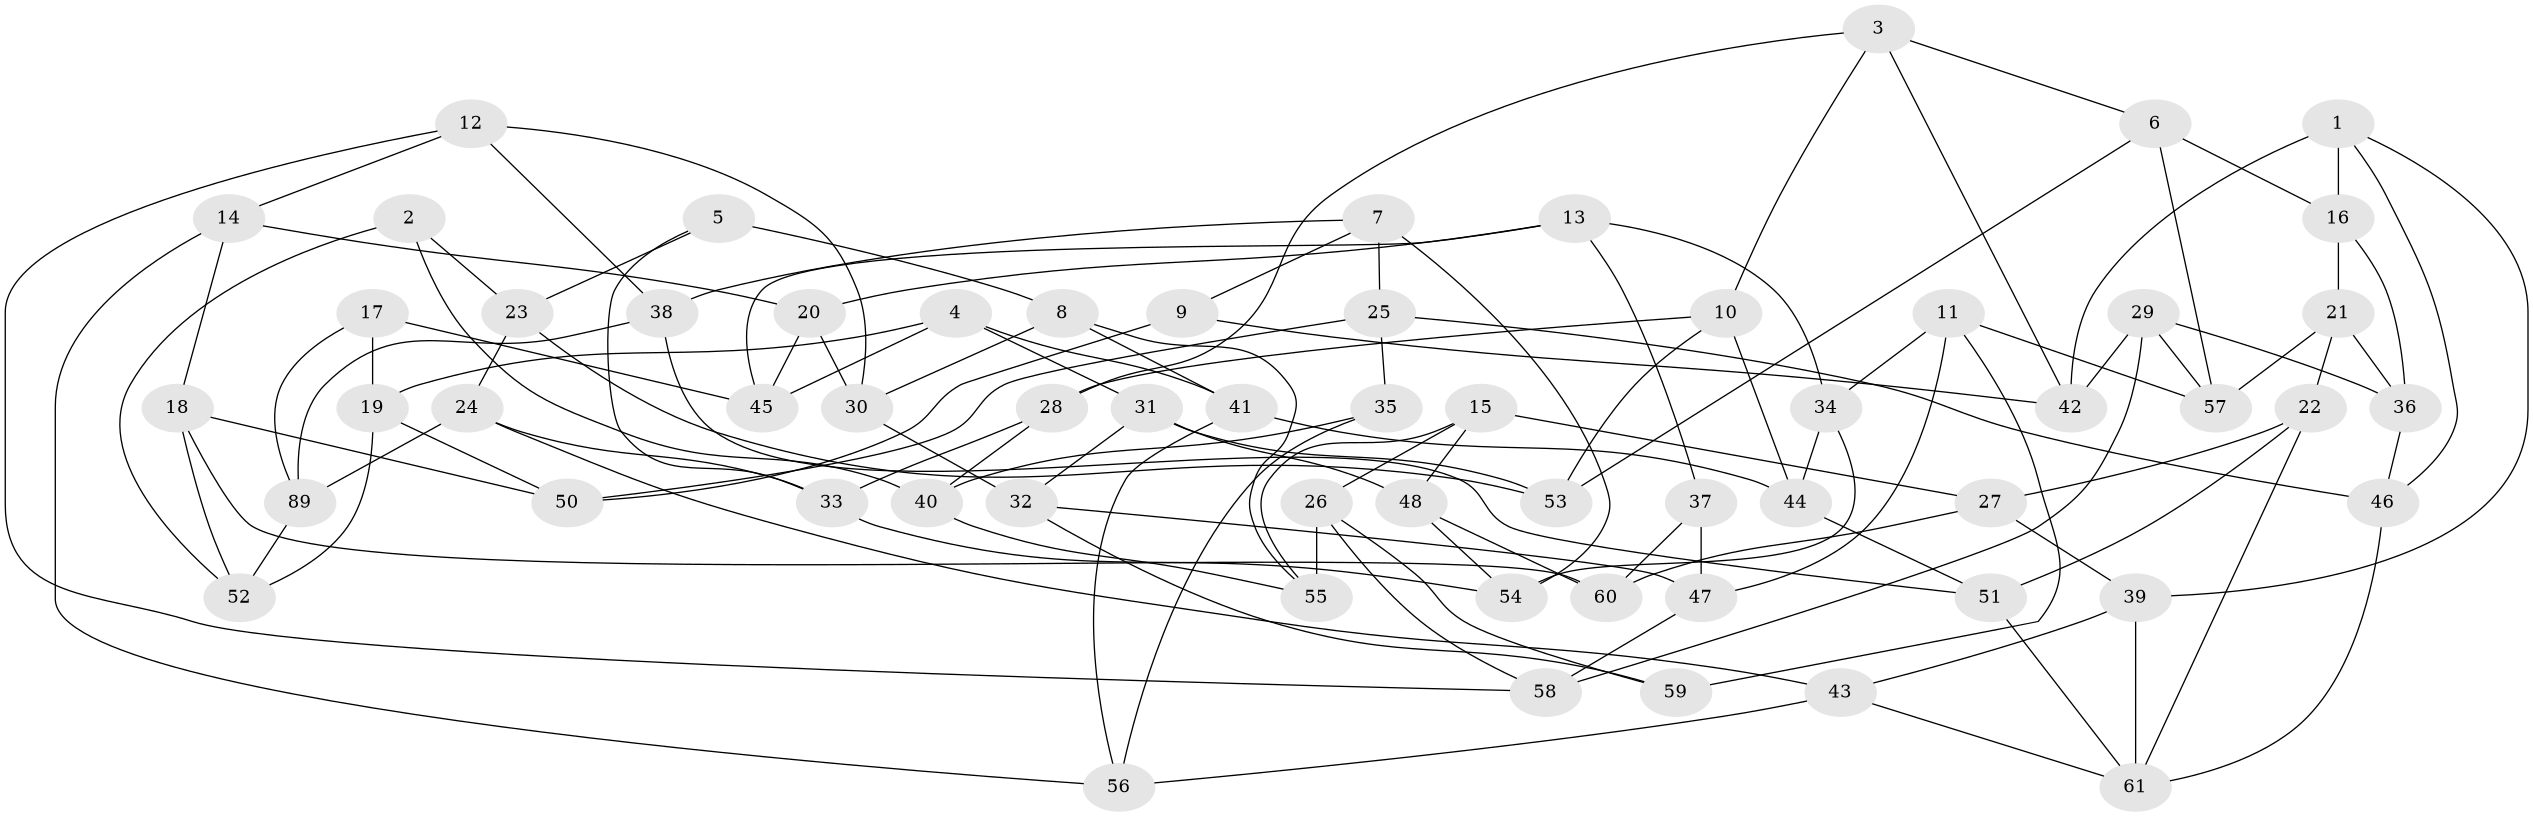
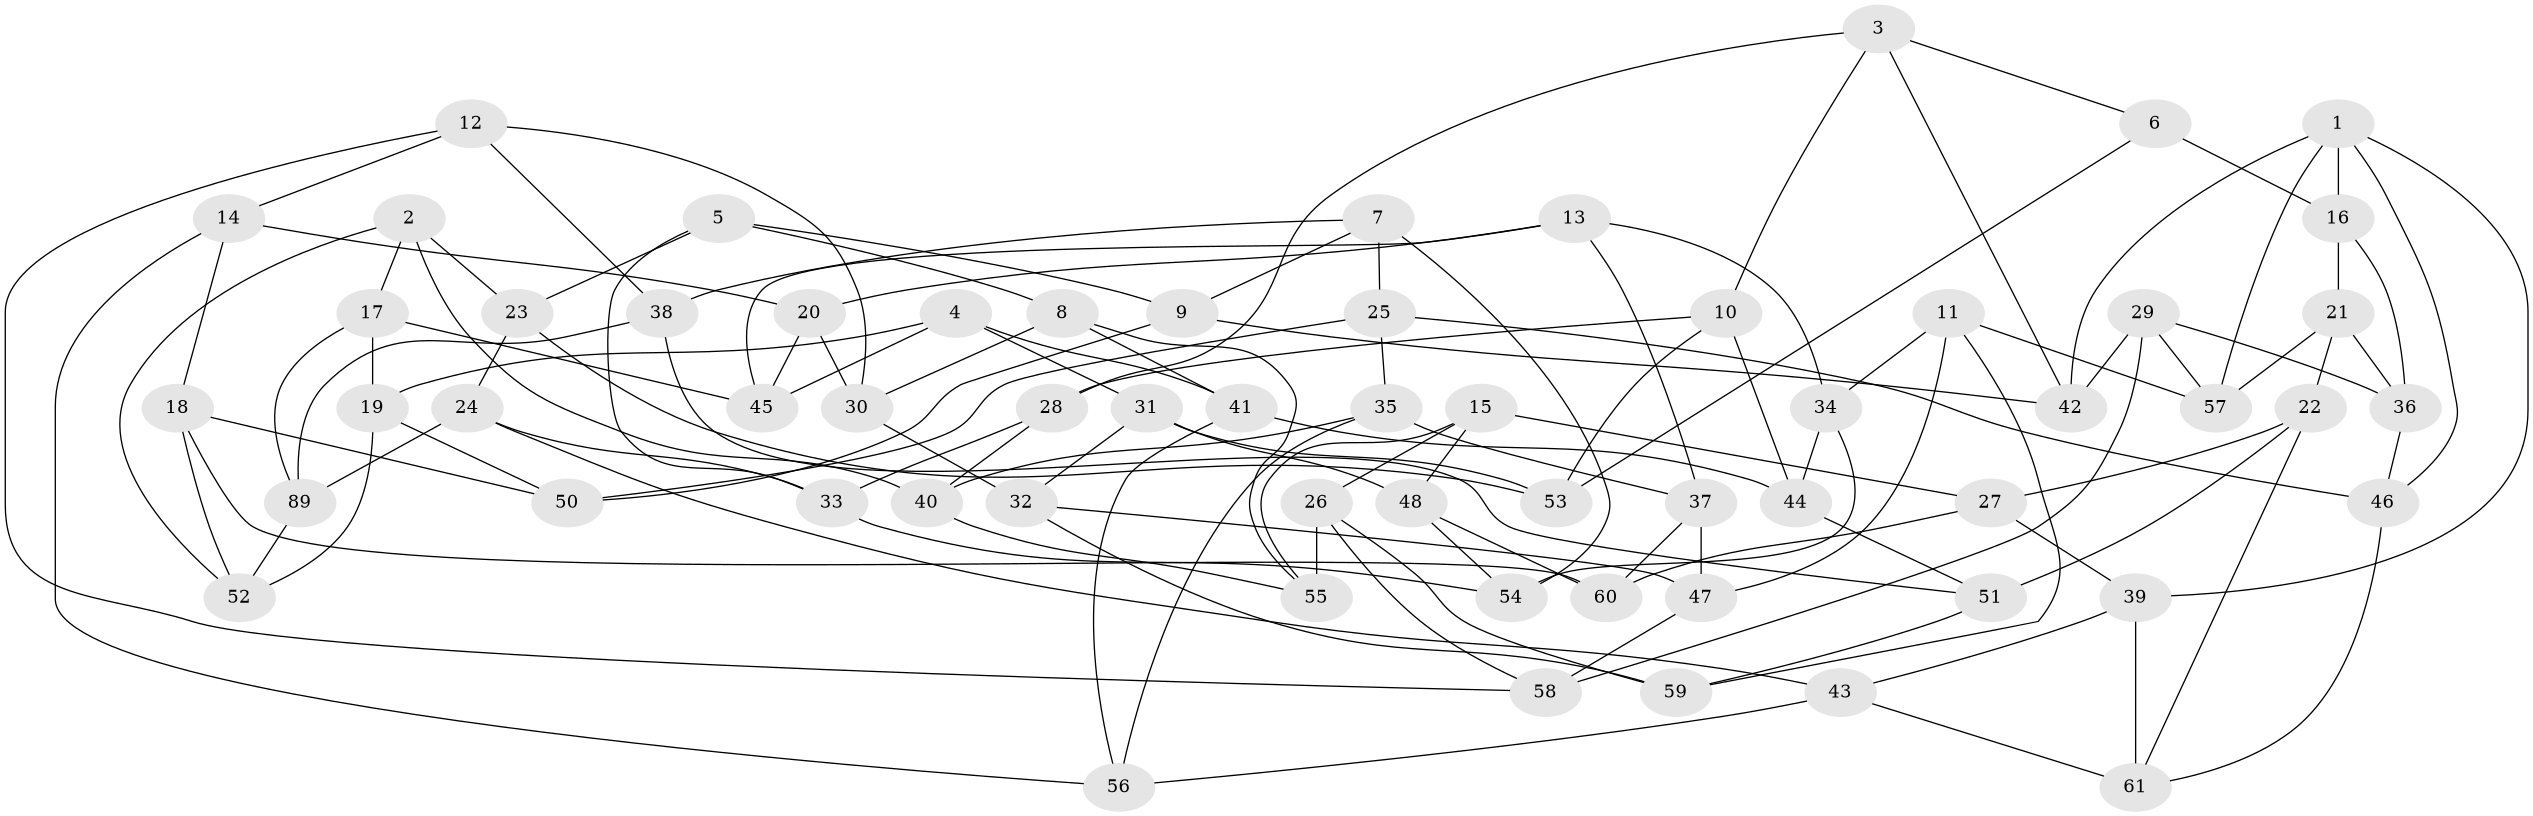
none -> (984, 263)
none -> (391, 266)
(2186, 266) -> (2262, 261)
none -> (1540, 462)
(2063, 693) -> (1837, 652)
